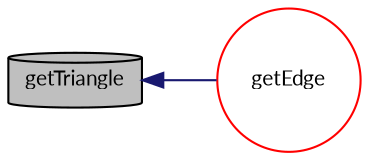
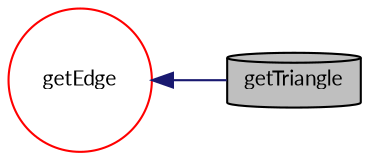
(190, 80) -> (200, 80)
